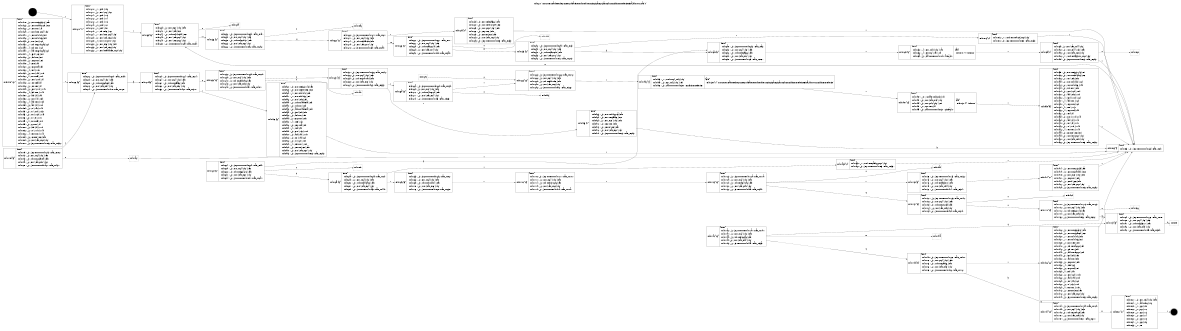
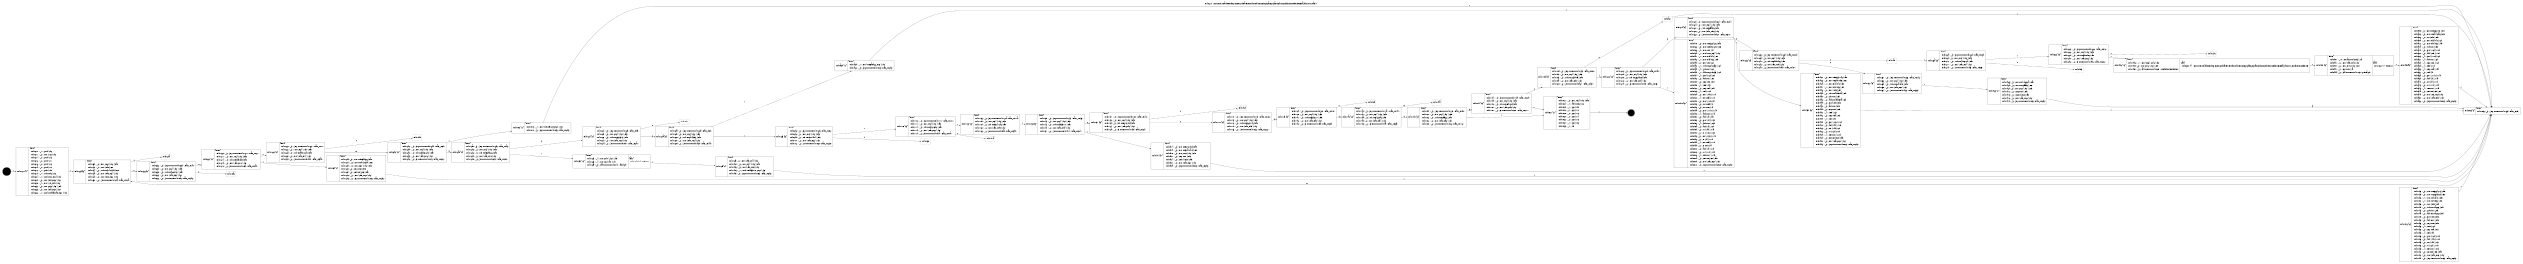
(1114, 52) -> (876, 140)
(471, 79) -> (2157, 54)
(65, 82) -> (1666, 90)
(390, 85) -> (1911, 61)
none -> (1534, 91)
none -> (990, 139)
(529, 162) -> (546, 145)
(937, 168) -> none
(836, 193) -> (1087, 123)
(1135, 208) -> none
(935, 229) -> (1338, 117)
(1003, 263) -> (1505, 117)
